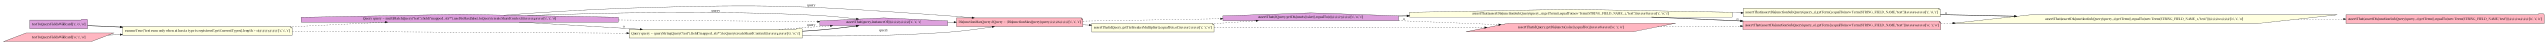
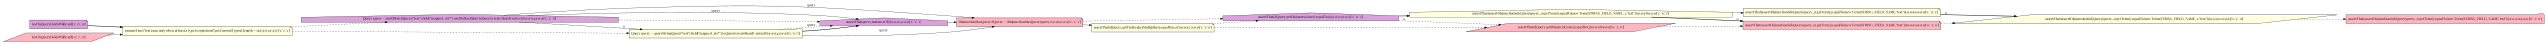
(59, 24) -> (59, 24)
